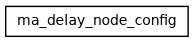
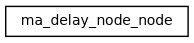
(97, 21) -> (97, 21)
